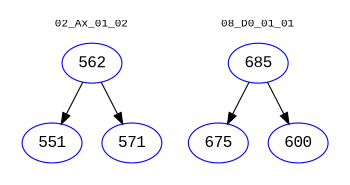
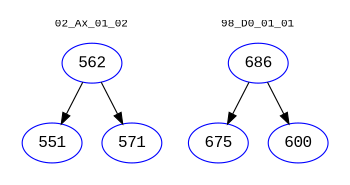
(258, 24) -> (258, 24)
(258, 63) -> (258, 63)
